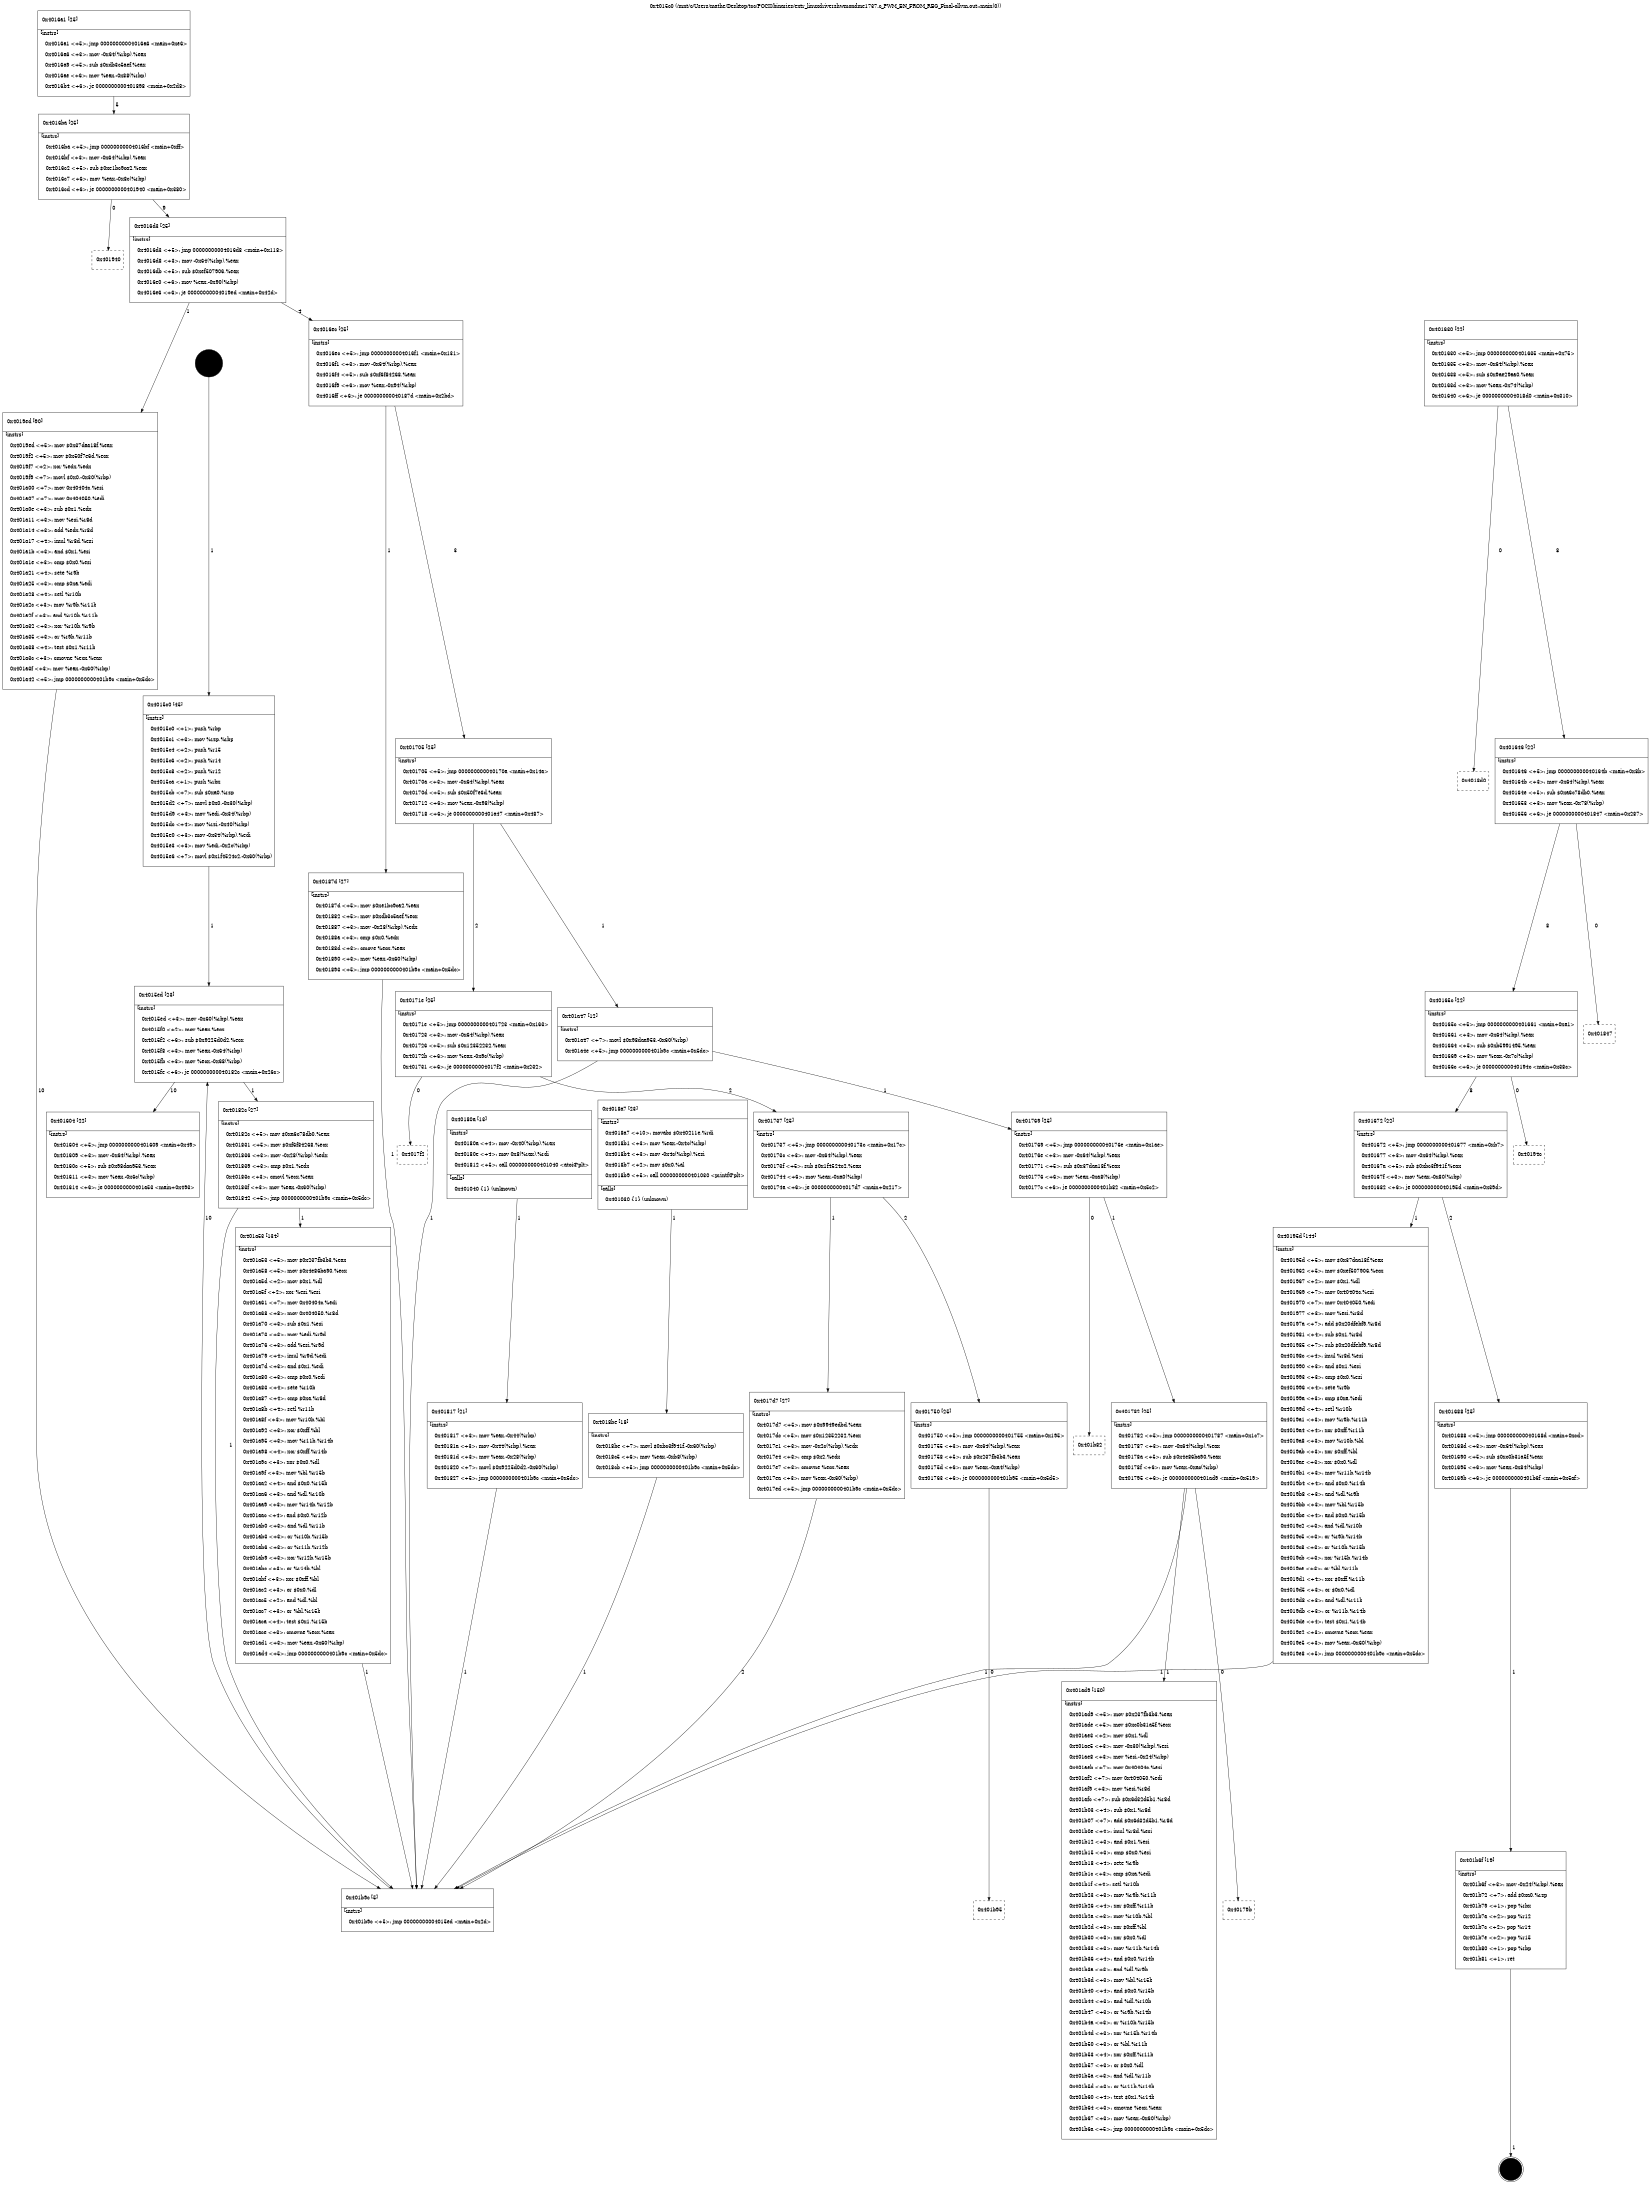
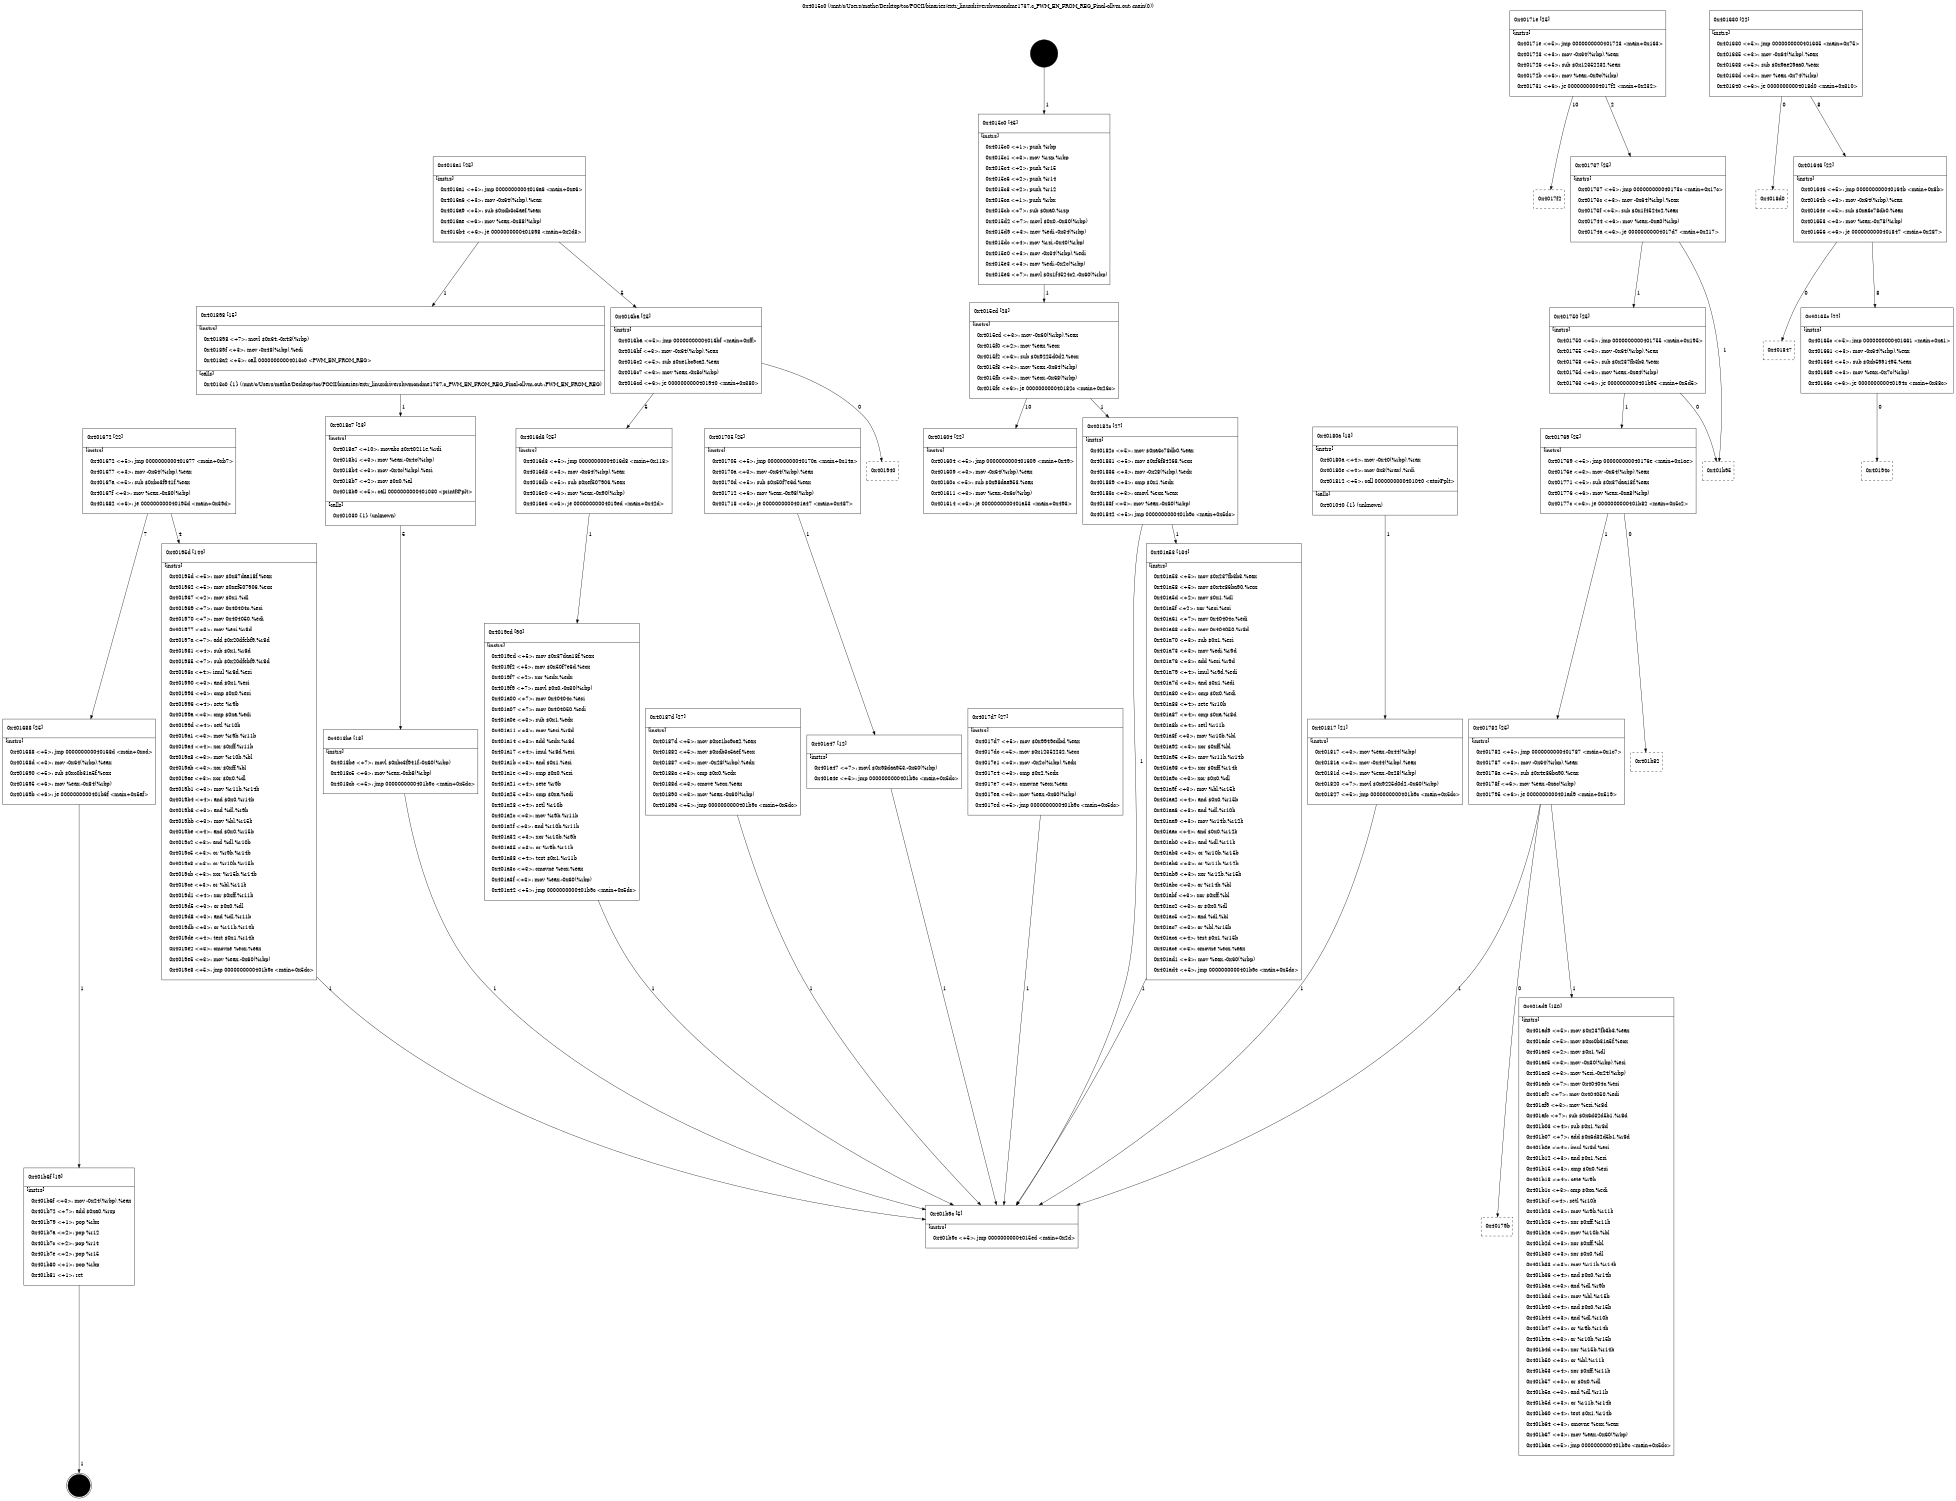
(163, 208) -> (645, 407)
none -> (401, 350)
(386, 363) -> none
(473, 906) -> none
(861, 1087) -> (1623, 409)
(41, 1091) -> (652, 989)
(417, 1091) -> (1575, 105)
(1467, 1093) -> none
(673, 1218) -> (403, 535)
(905, 1218) -> (1638, 293)
(1415, 1218) -> (179, 535)
(1450, 1218) -> (145, 535)
(829, 1293) -> (1718, 346)
(203, 1520) -> none
(742, 1673) -> (1027, 989)
